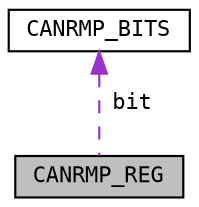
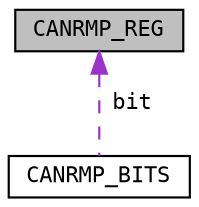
(99, 115) -> (99, 115)
